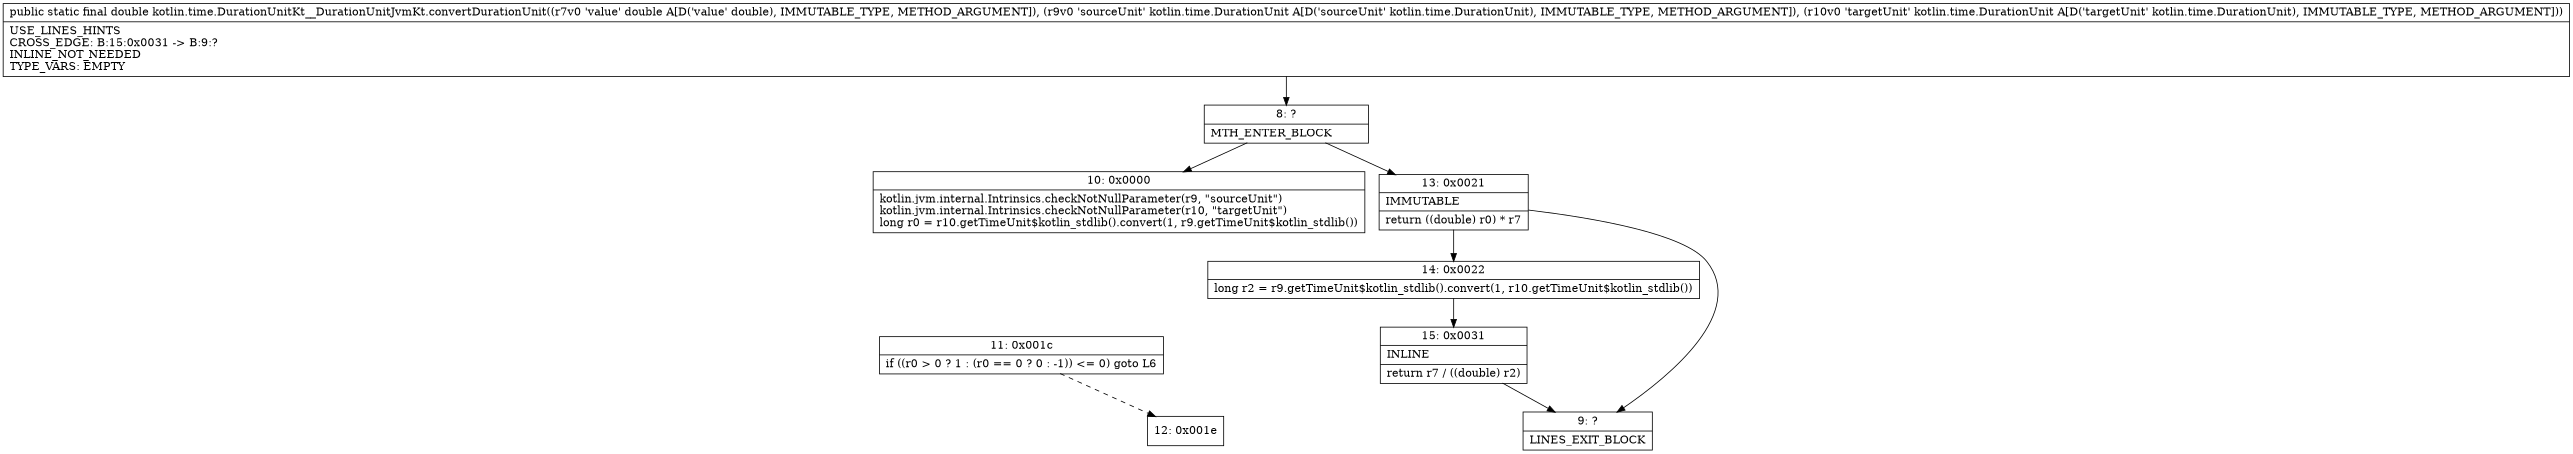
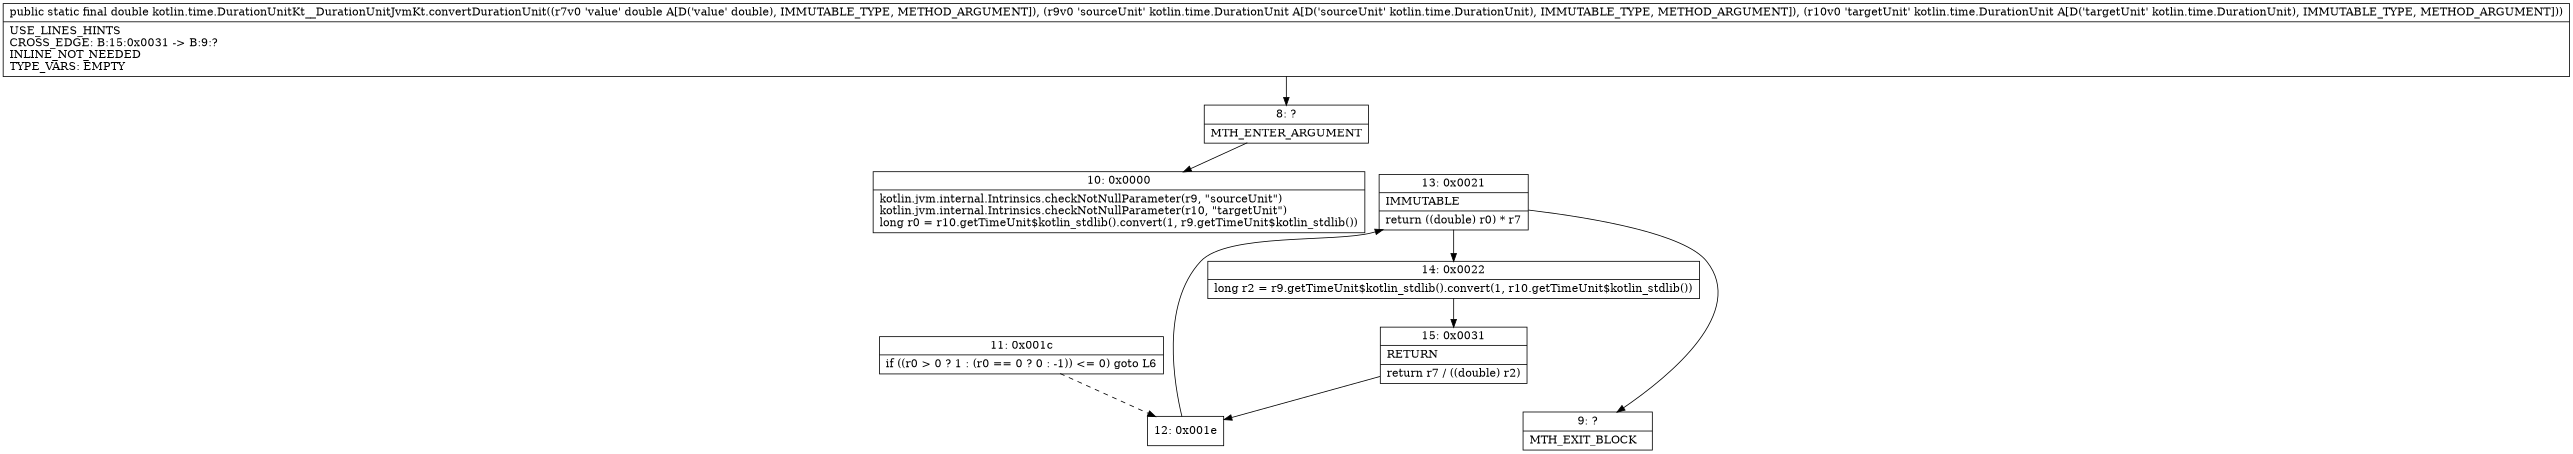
(1272, 133) -> (1286, 133)
(1357, 157) -> (1208, 257)
(1408, 354) -> (1412, 354)
(1525, 396) -> (1306, 397)
(1588, 440) -> (1583, 440)
